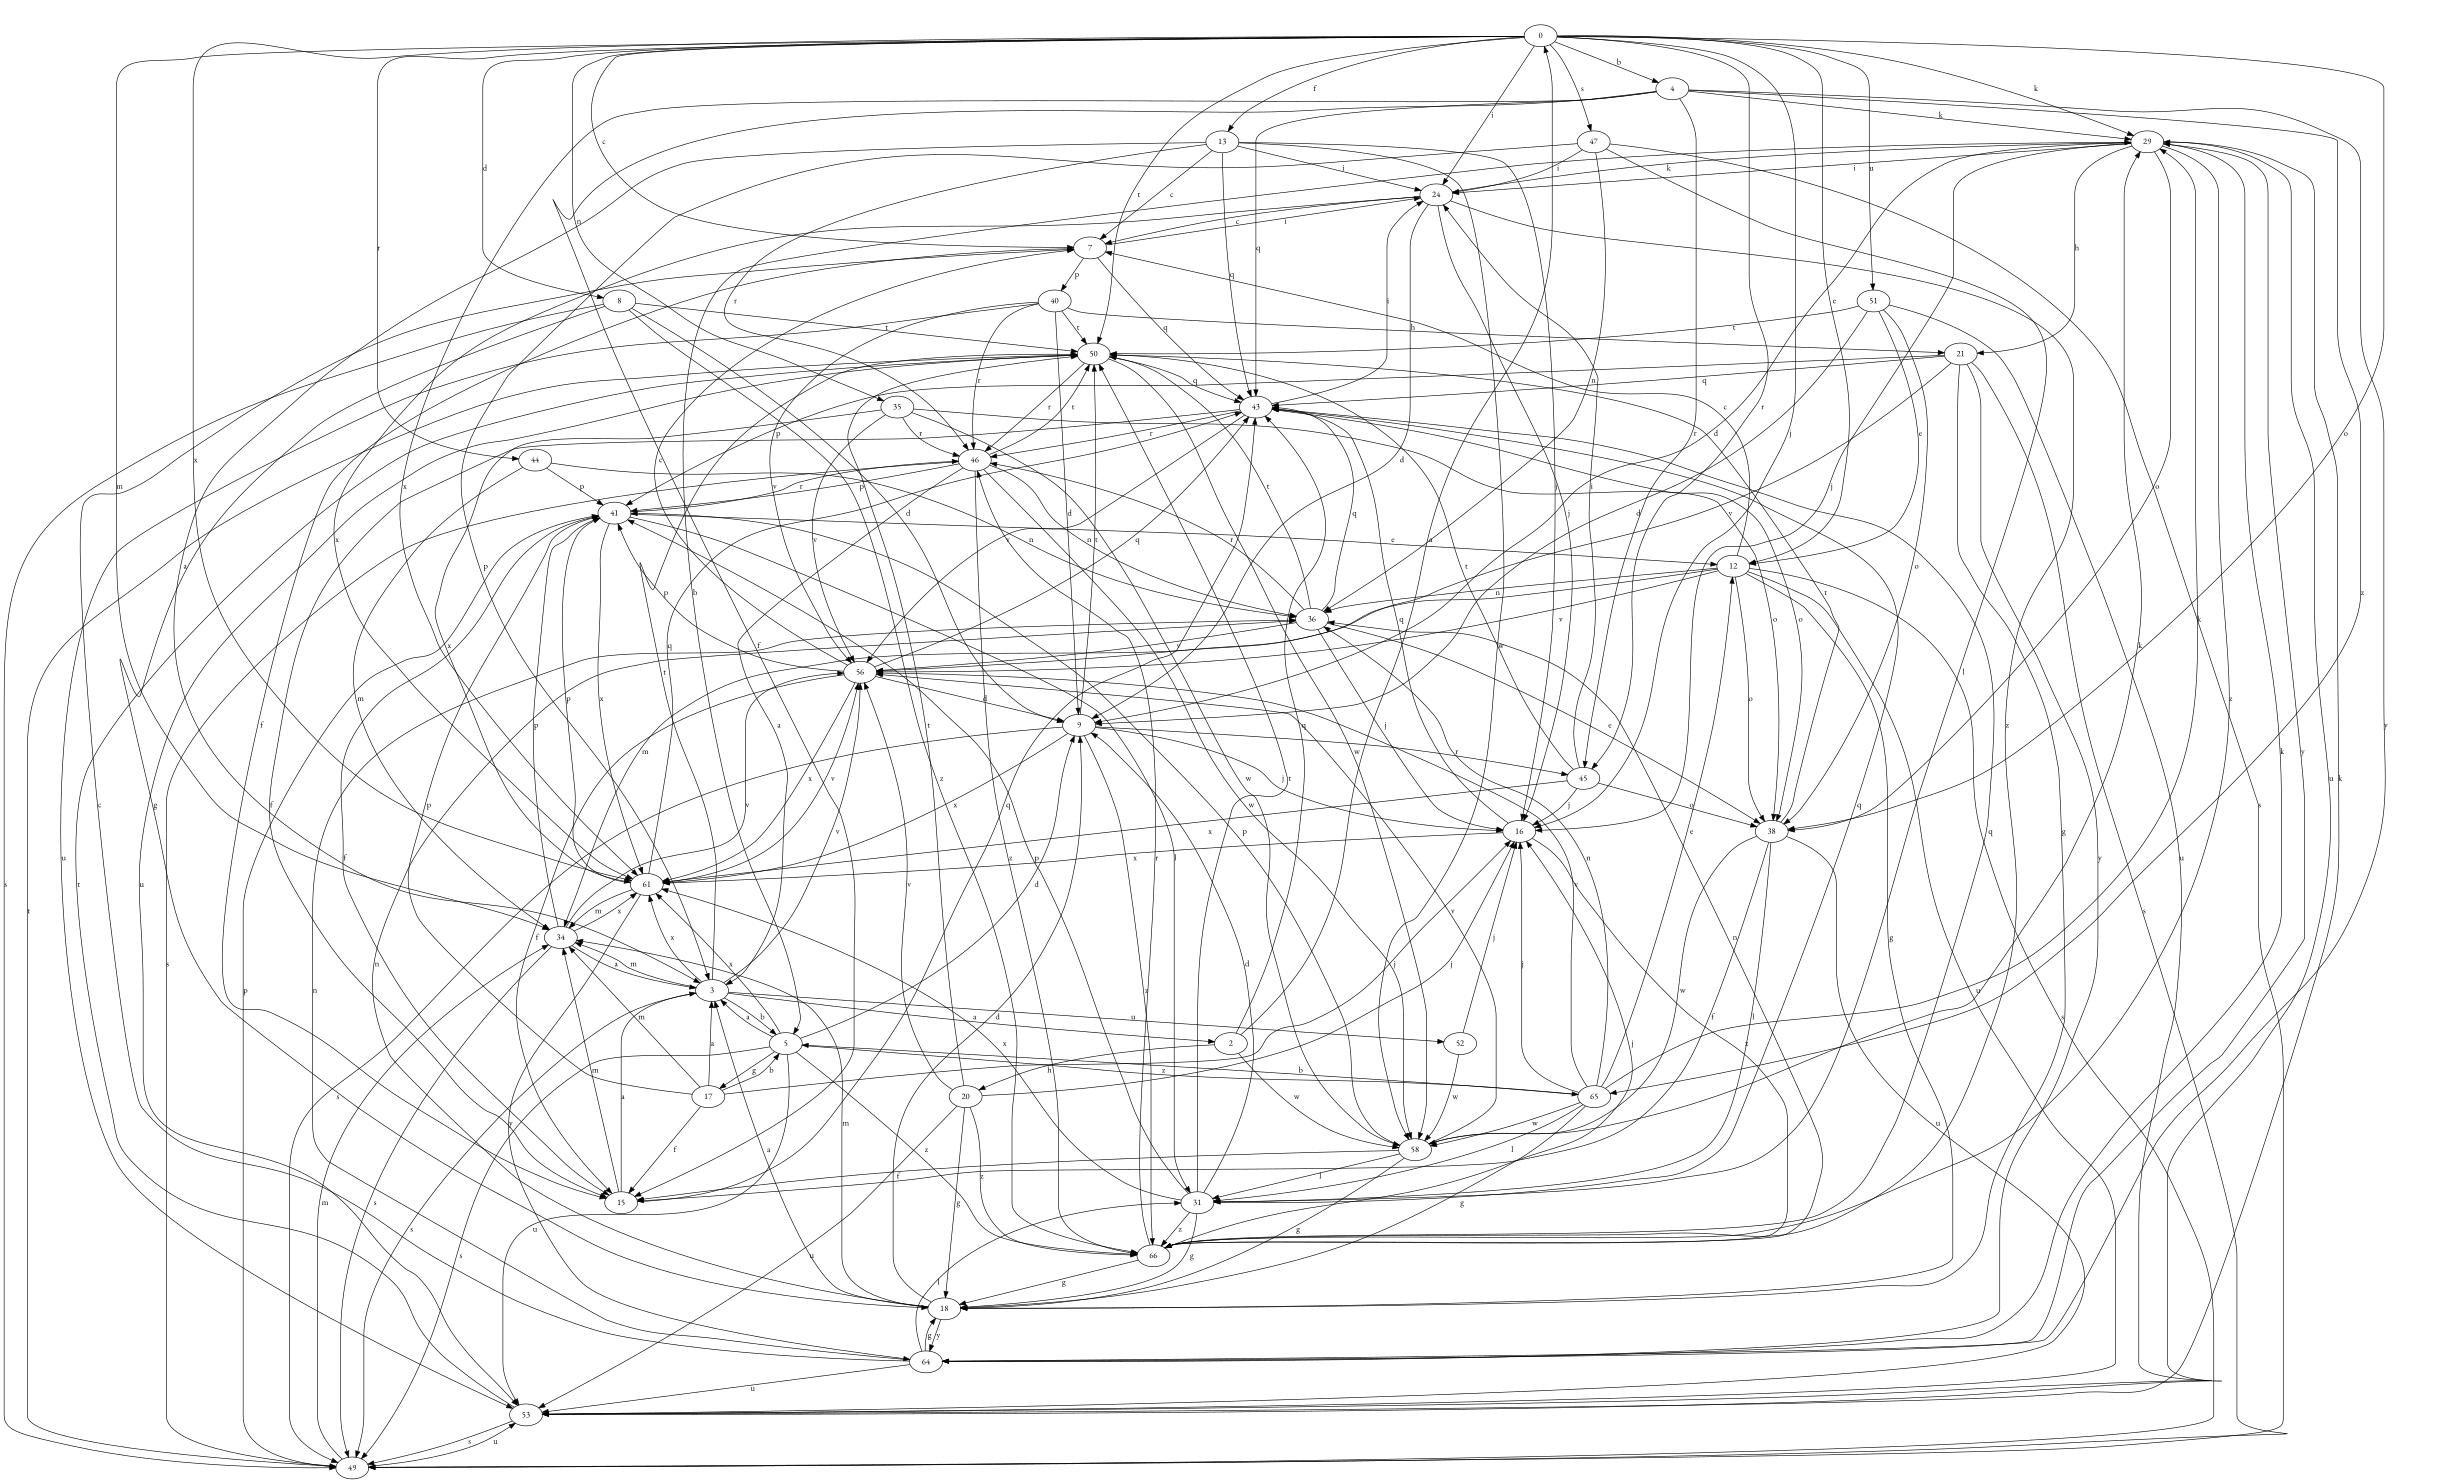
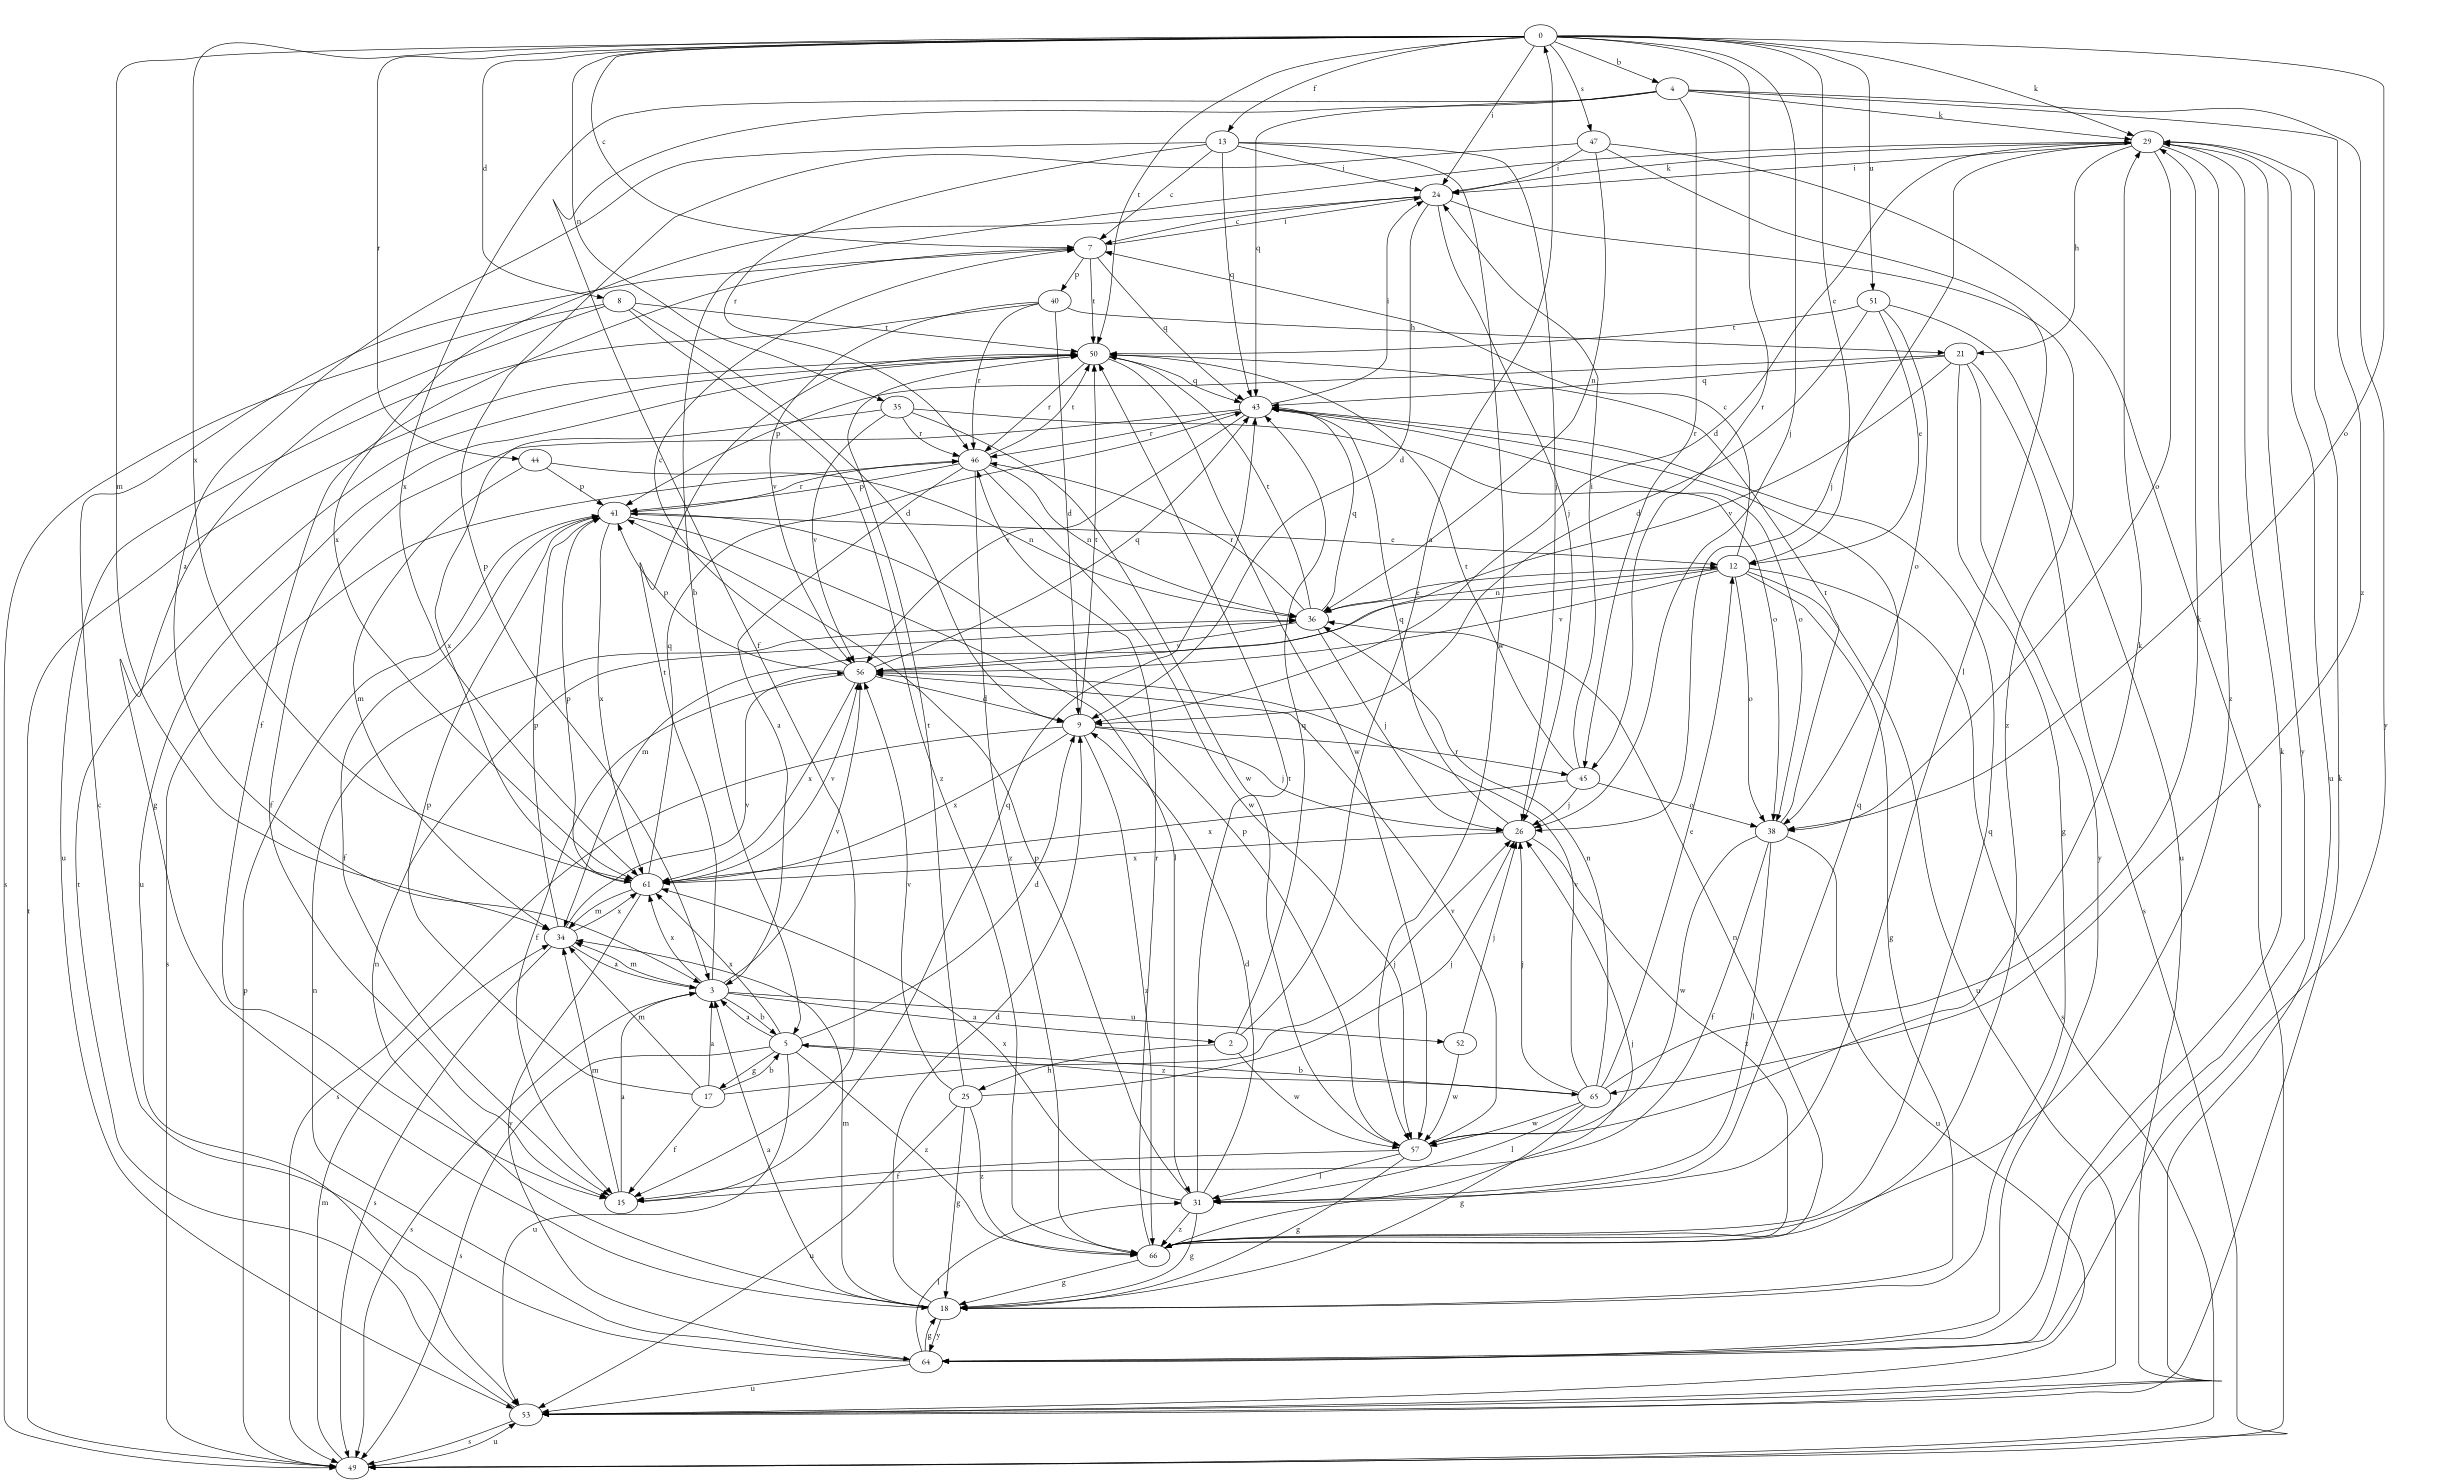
(1072, 325) -> (1092, 298)
(1549, 705) -> (1516, 577)
(1519, 831) -> (1519, 831)
(966, 1097) -> (966, 1097)
(1415, 1150) -> (1415, 1150)
